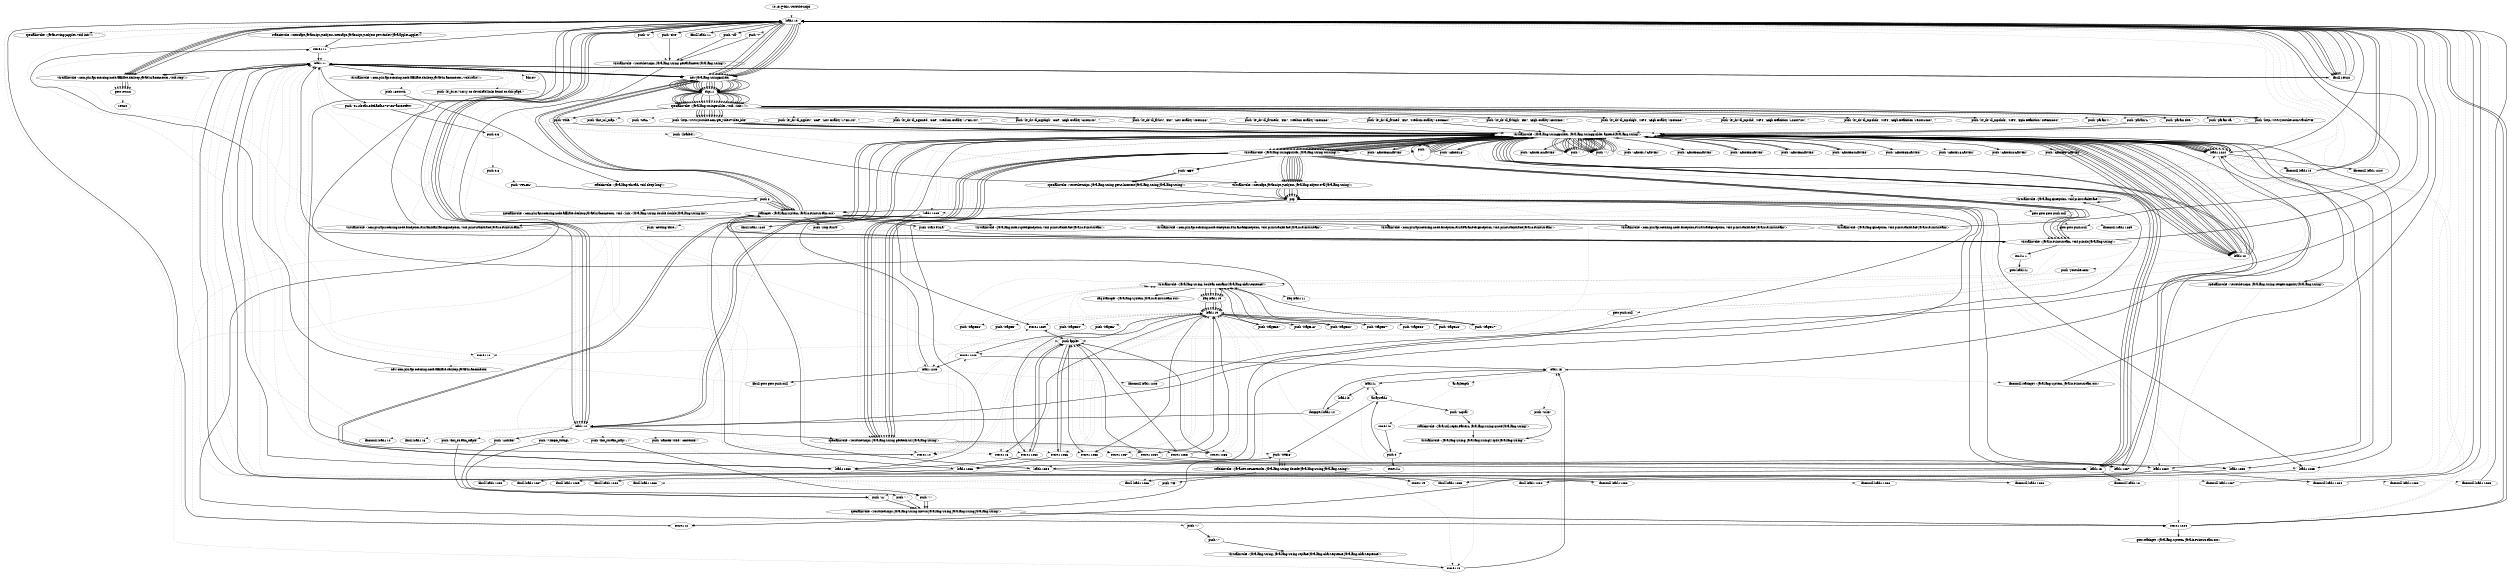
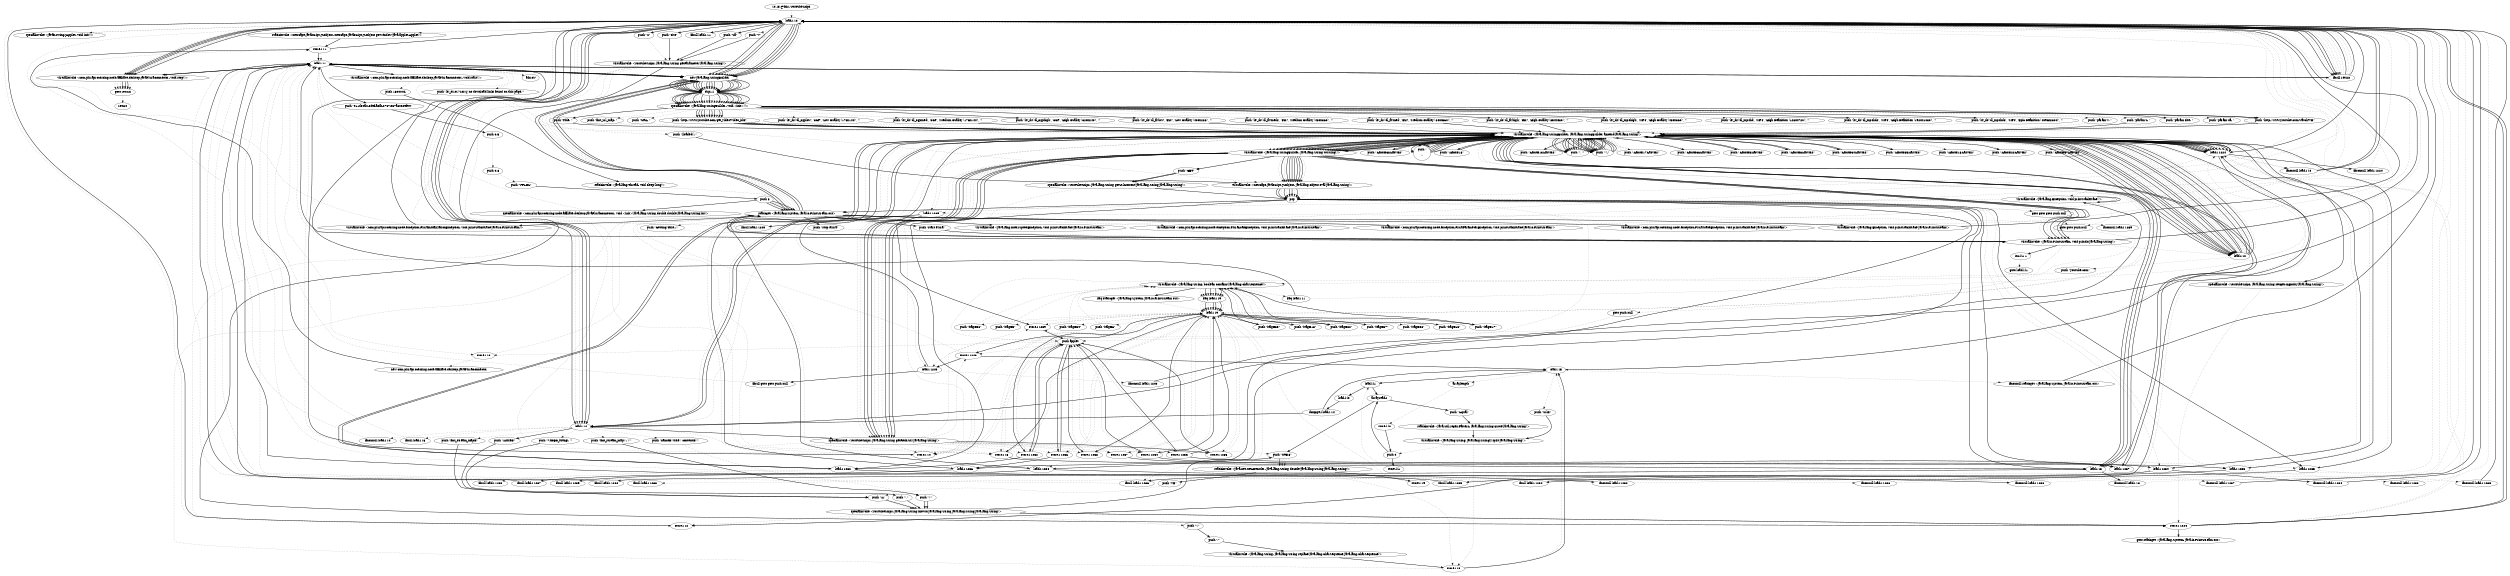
(2020, 262) -> (2020, 262)
